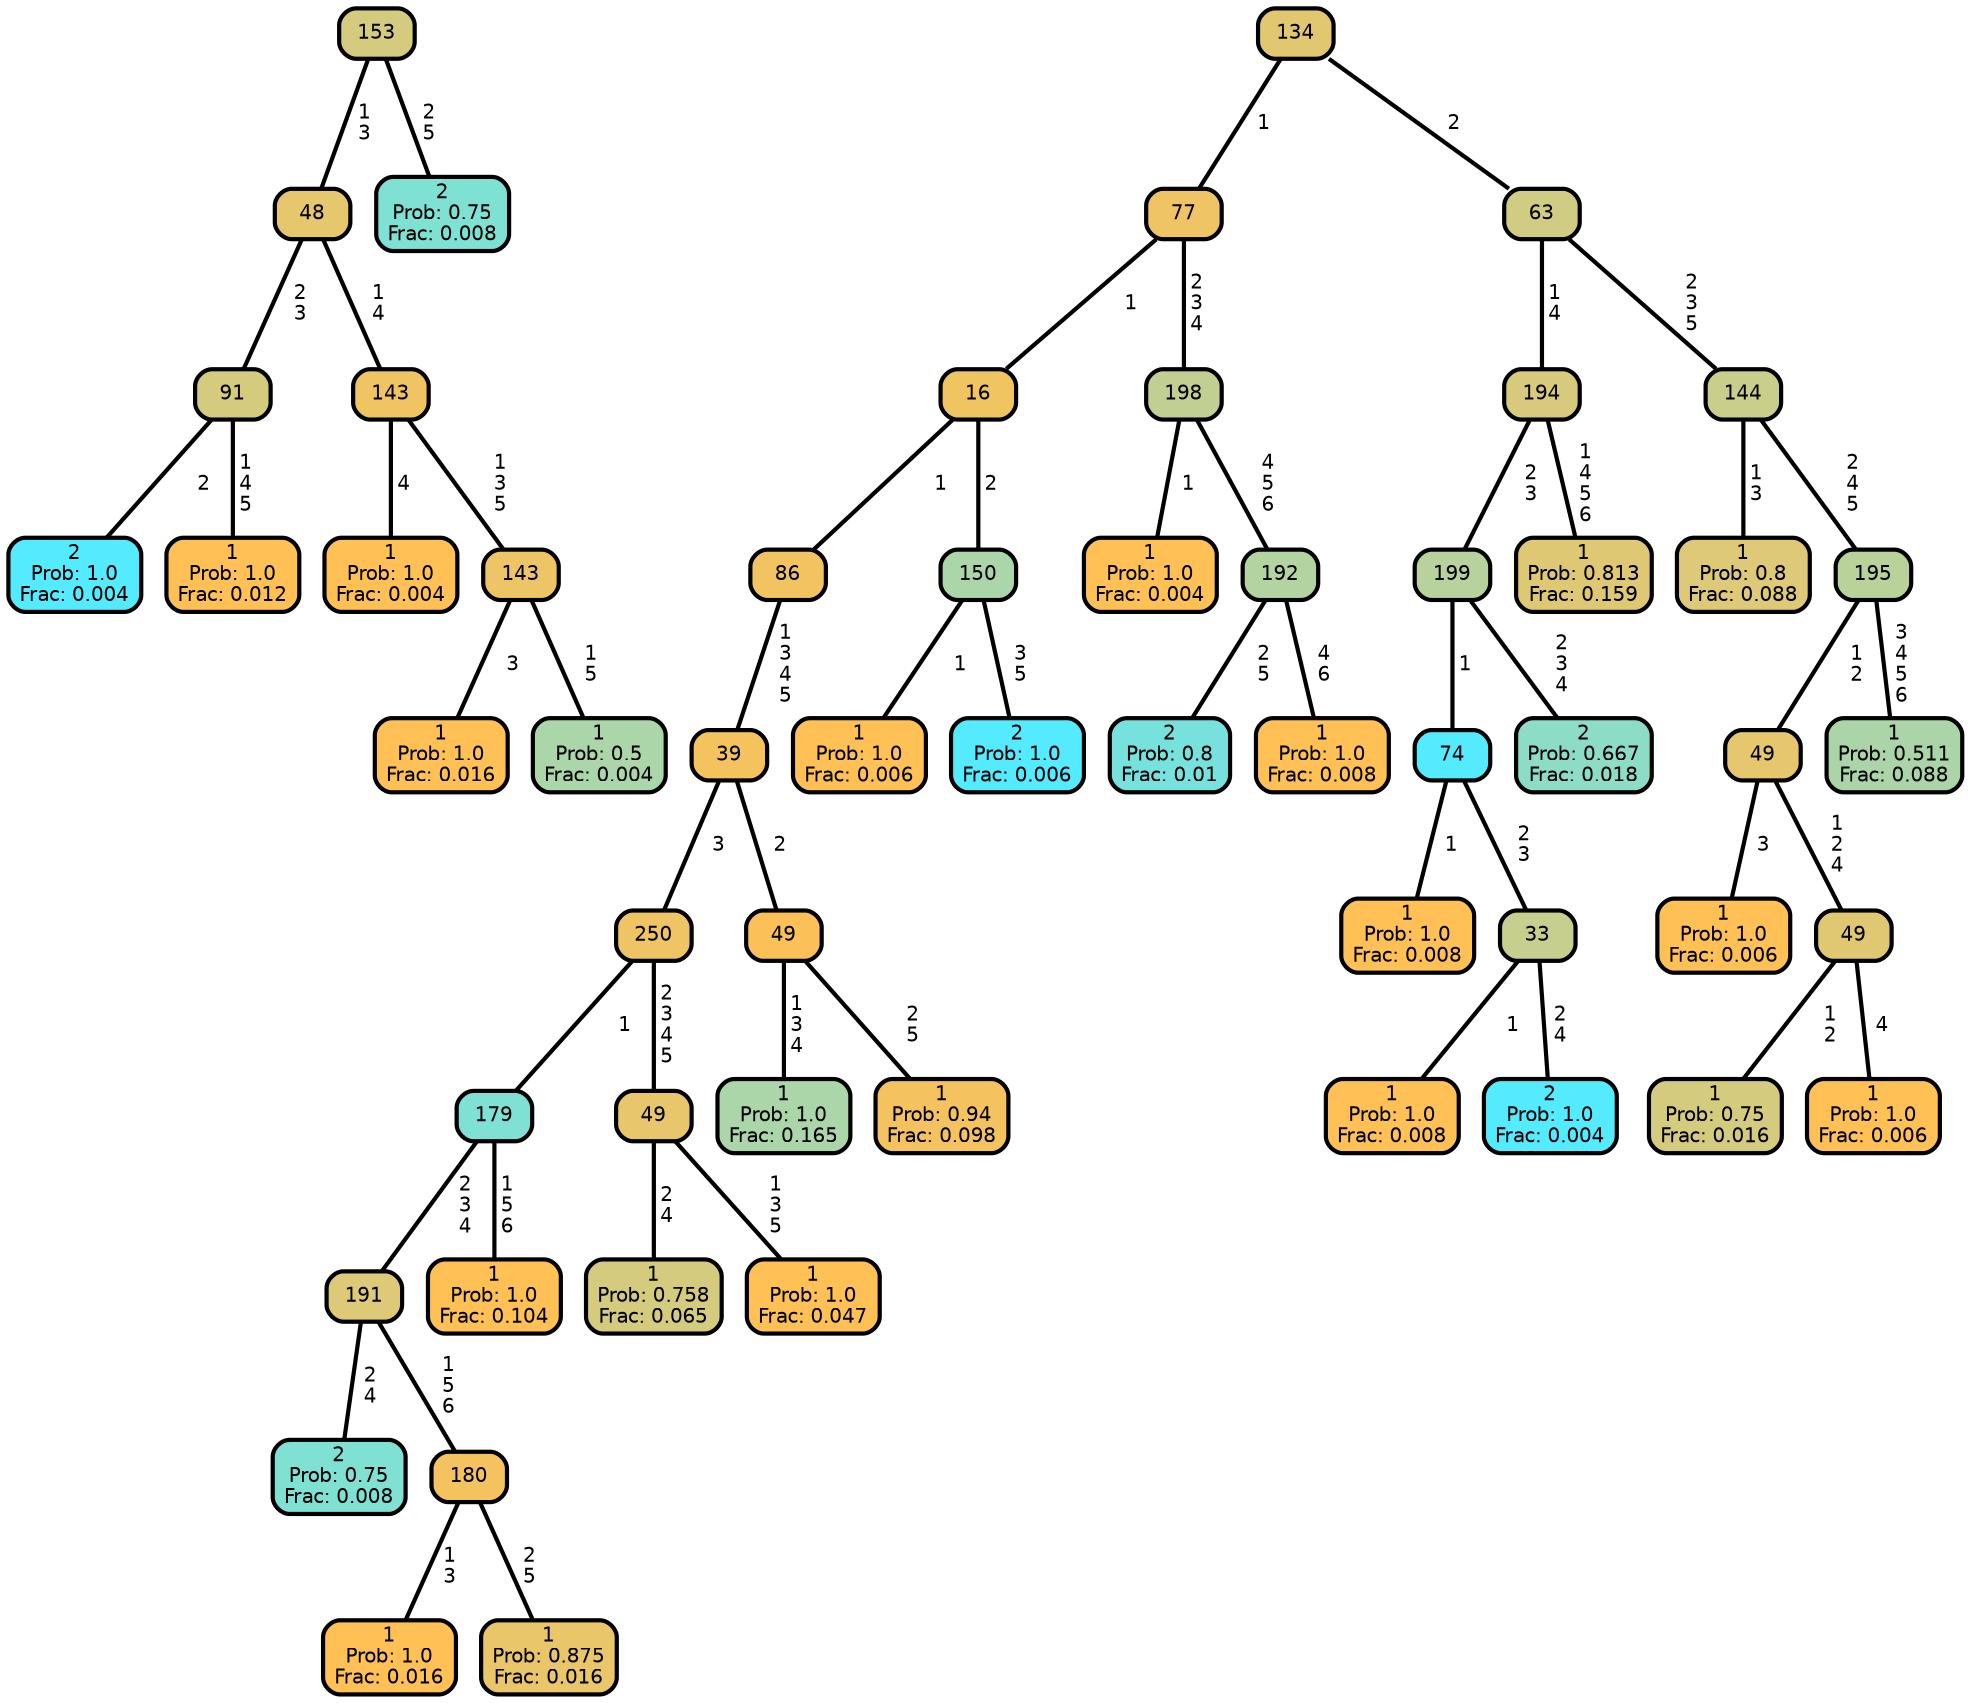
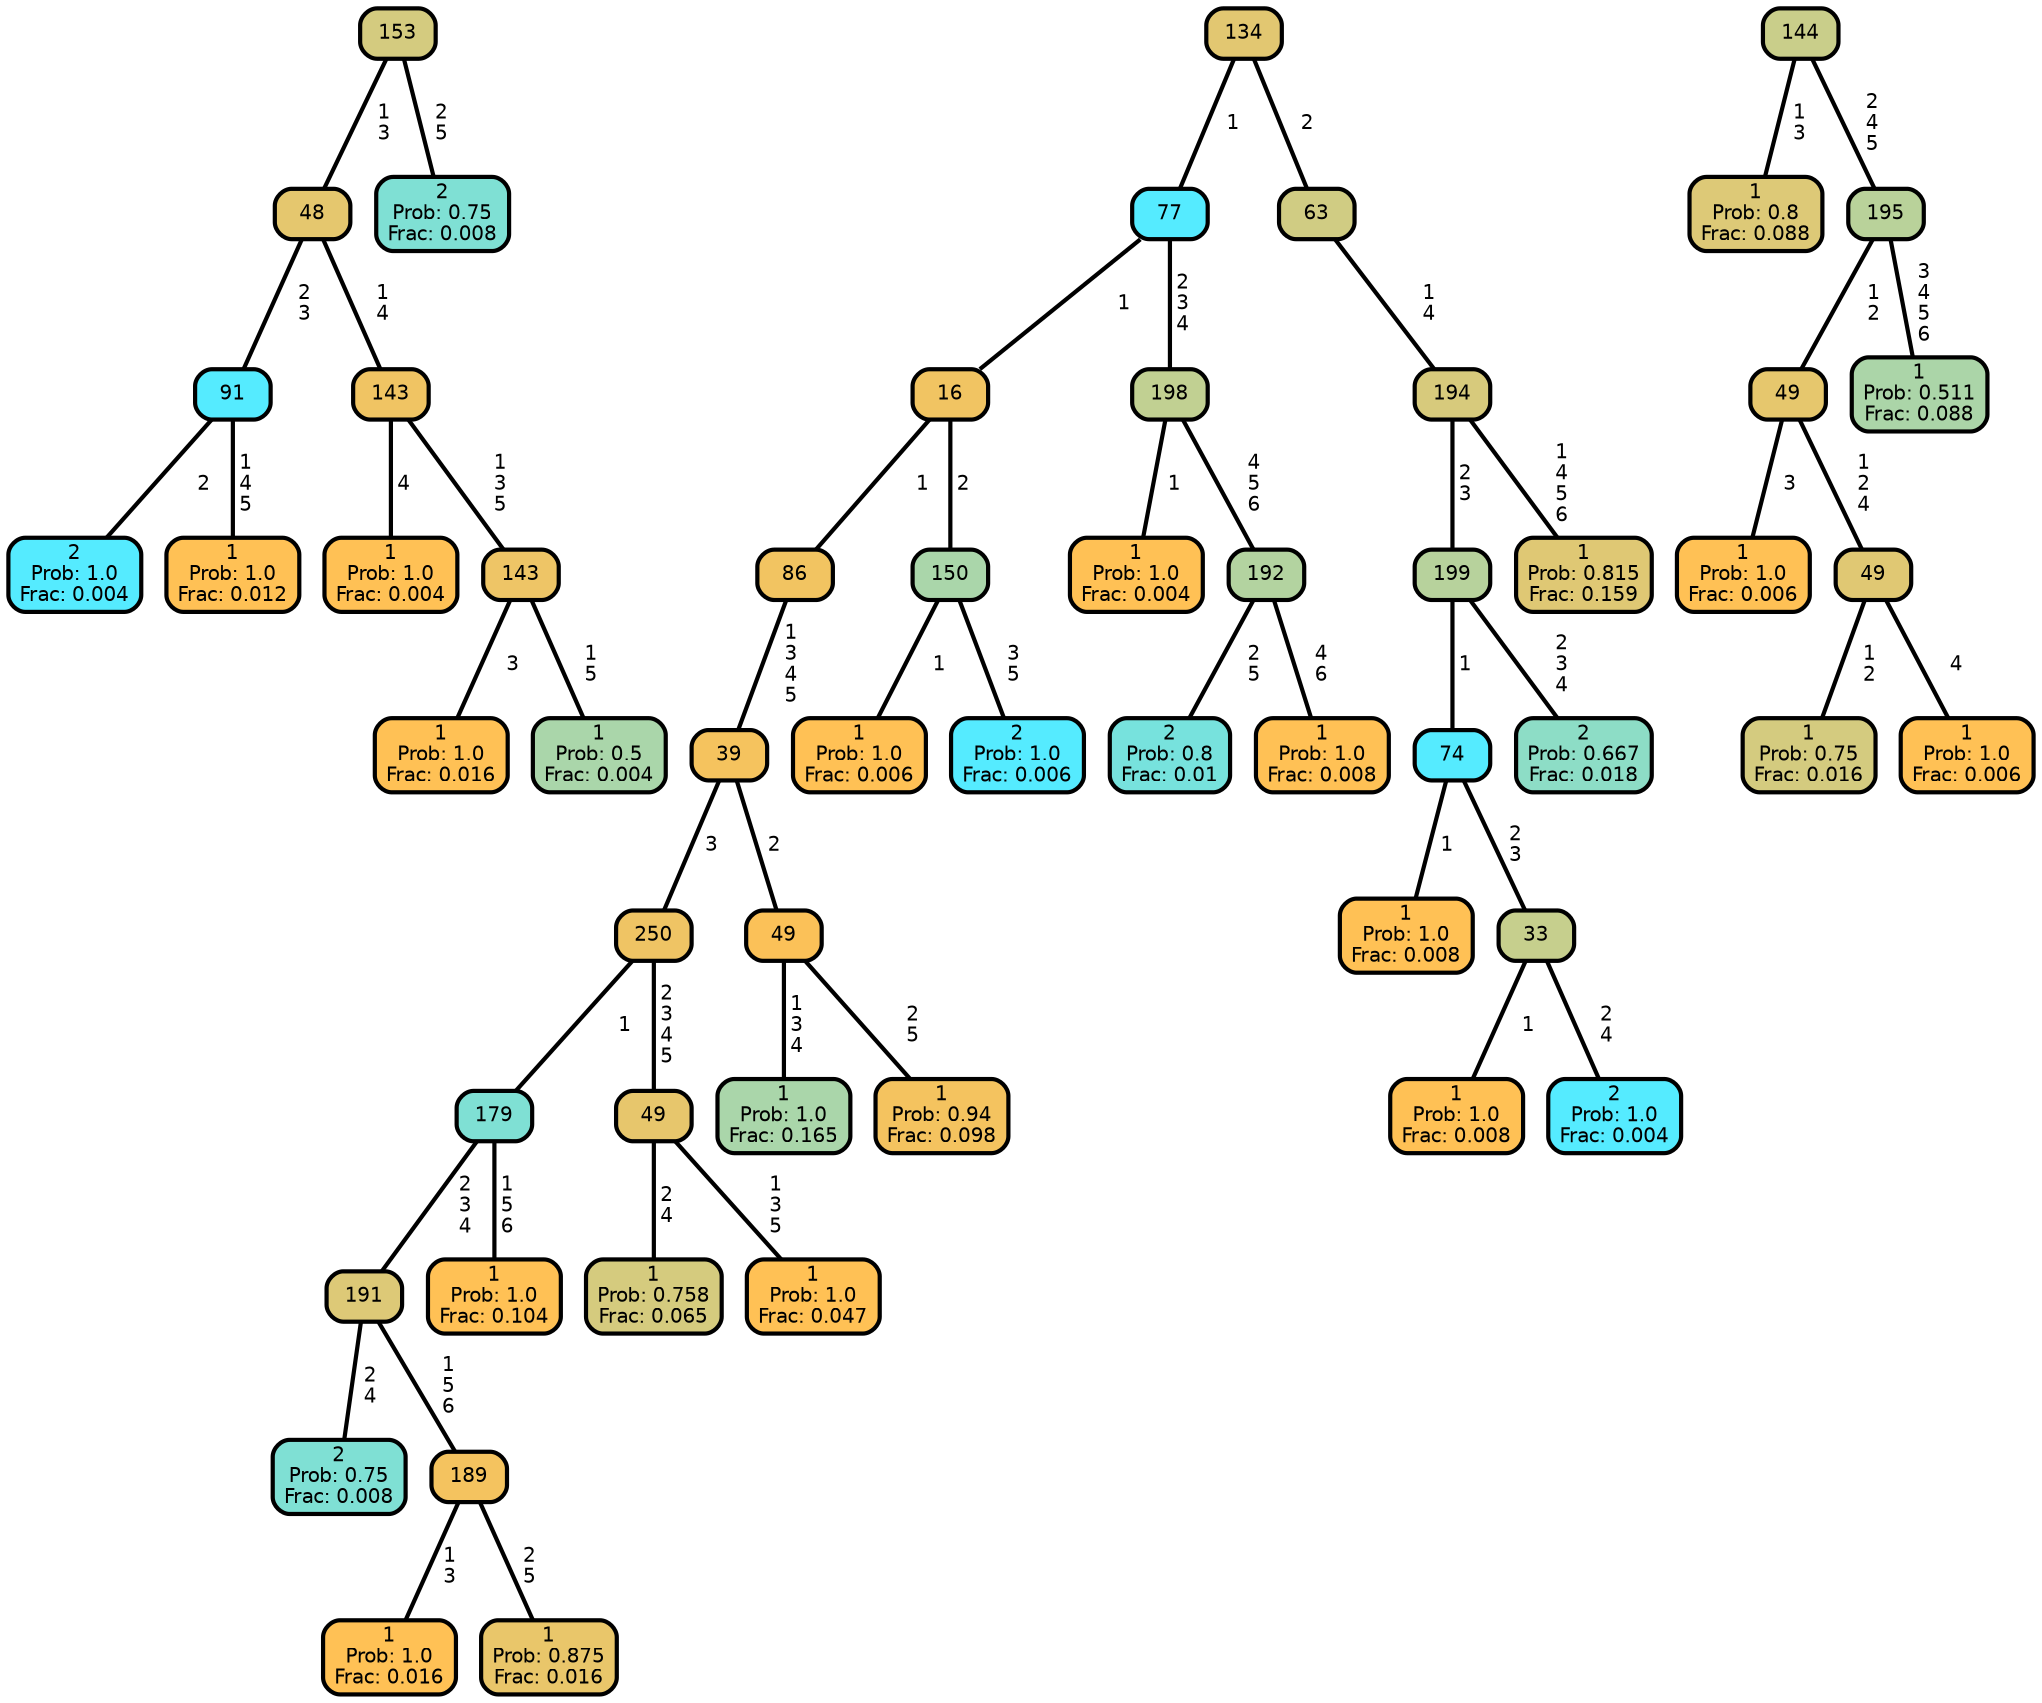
(1184, 214) -> (1170, 214)
(1643, 304) -> none
(233, 394) -> (233, 394)
(1584, 575) -> (1584, 575)
(469, 1477) -> (469, 1477)
